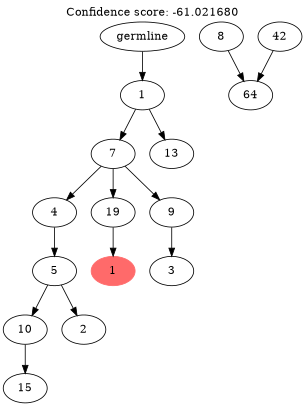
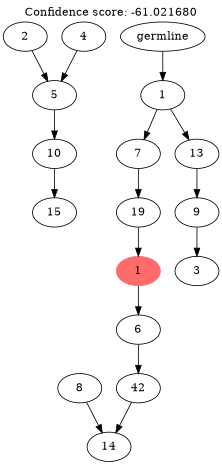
(251, 95) -> (109, 447)
(87, 180) -> none
(139, 180) -> (197, 179)
(67, 297) -> (38, 62)
none -> (138, 330)
